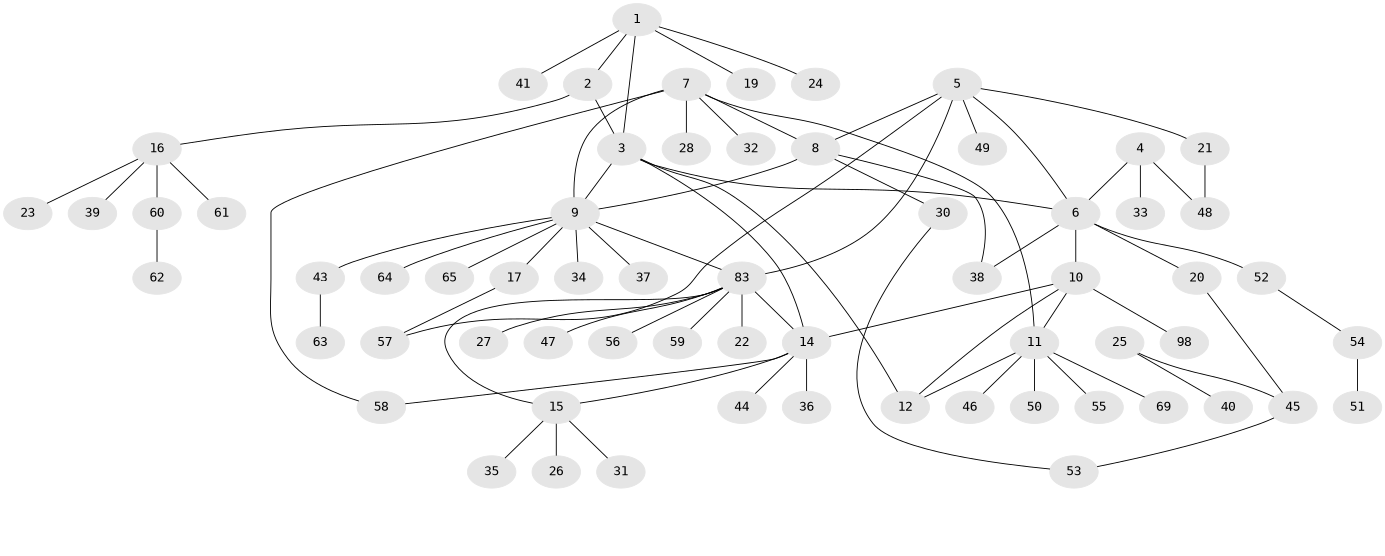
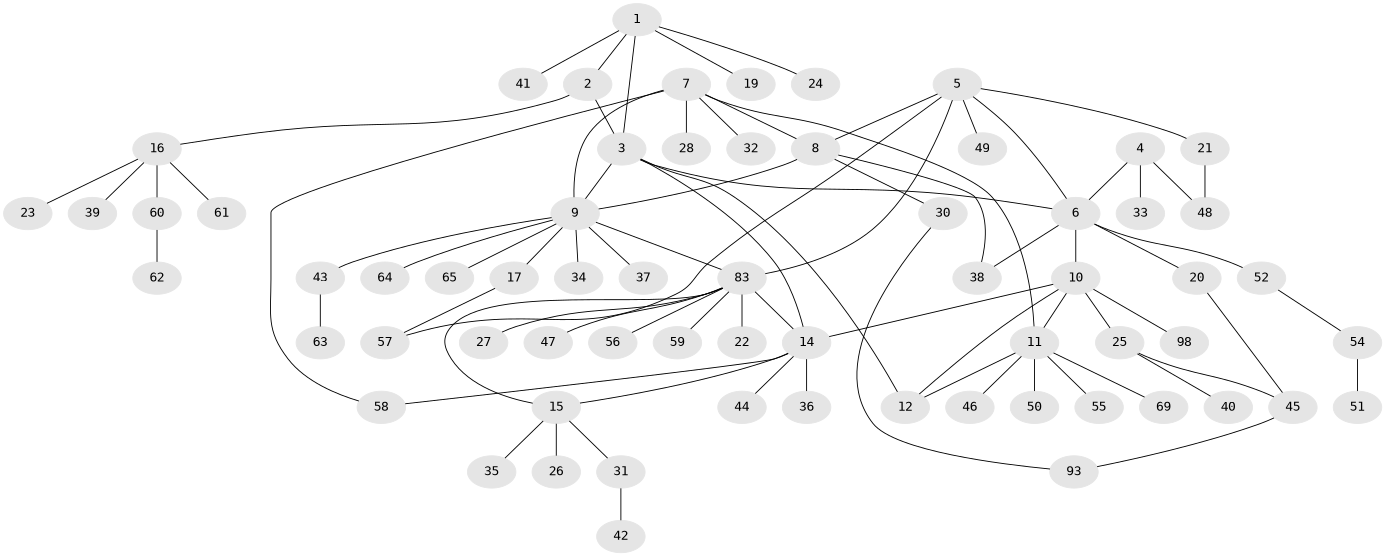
none -> (1098, 310)
(1074, 472) -> (1074, 472)
none -> (621, 537)
